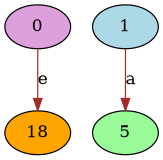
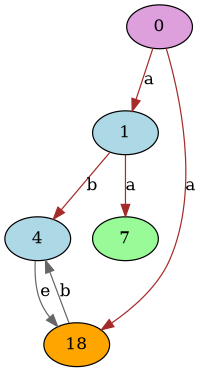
none -> (144, 74)
(43, 80) -> (191, 186)
(125, 133) -> (125, 239)
none -> (38, 239)
